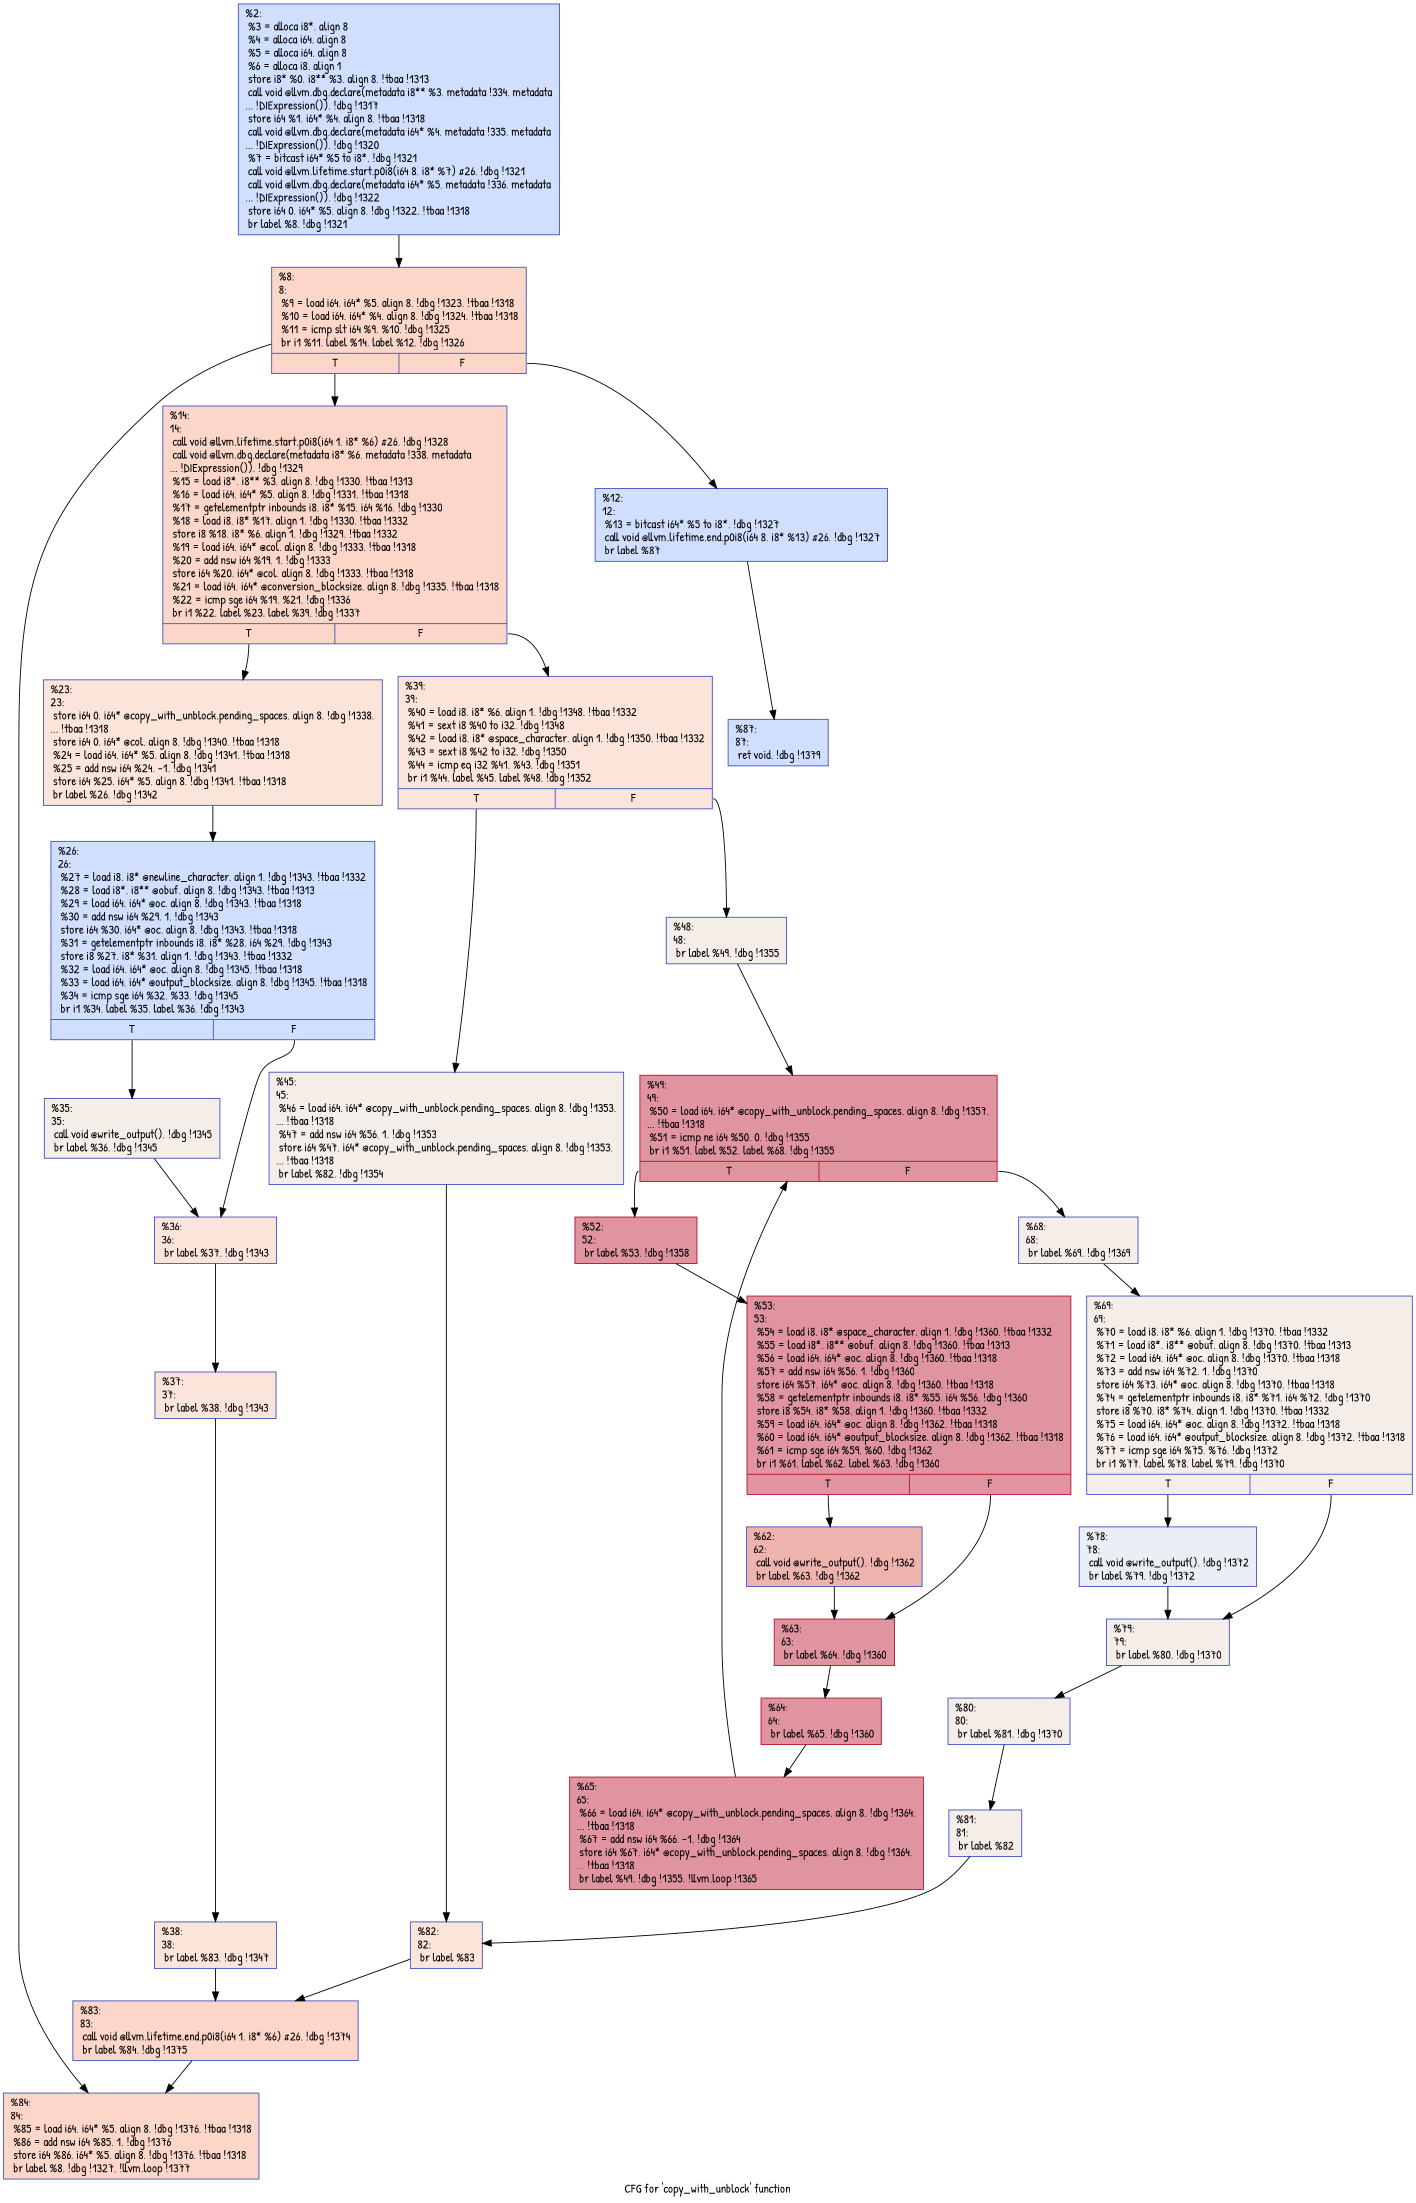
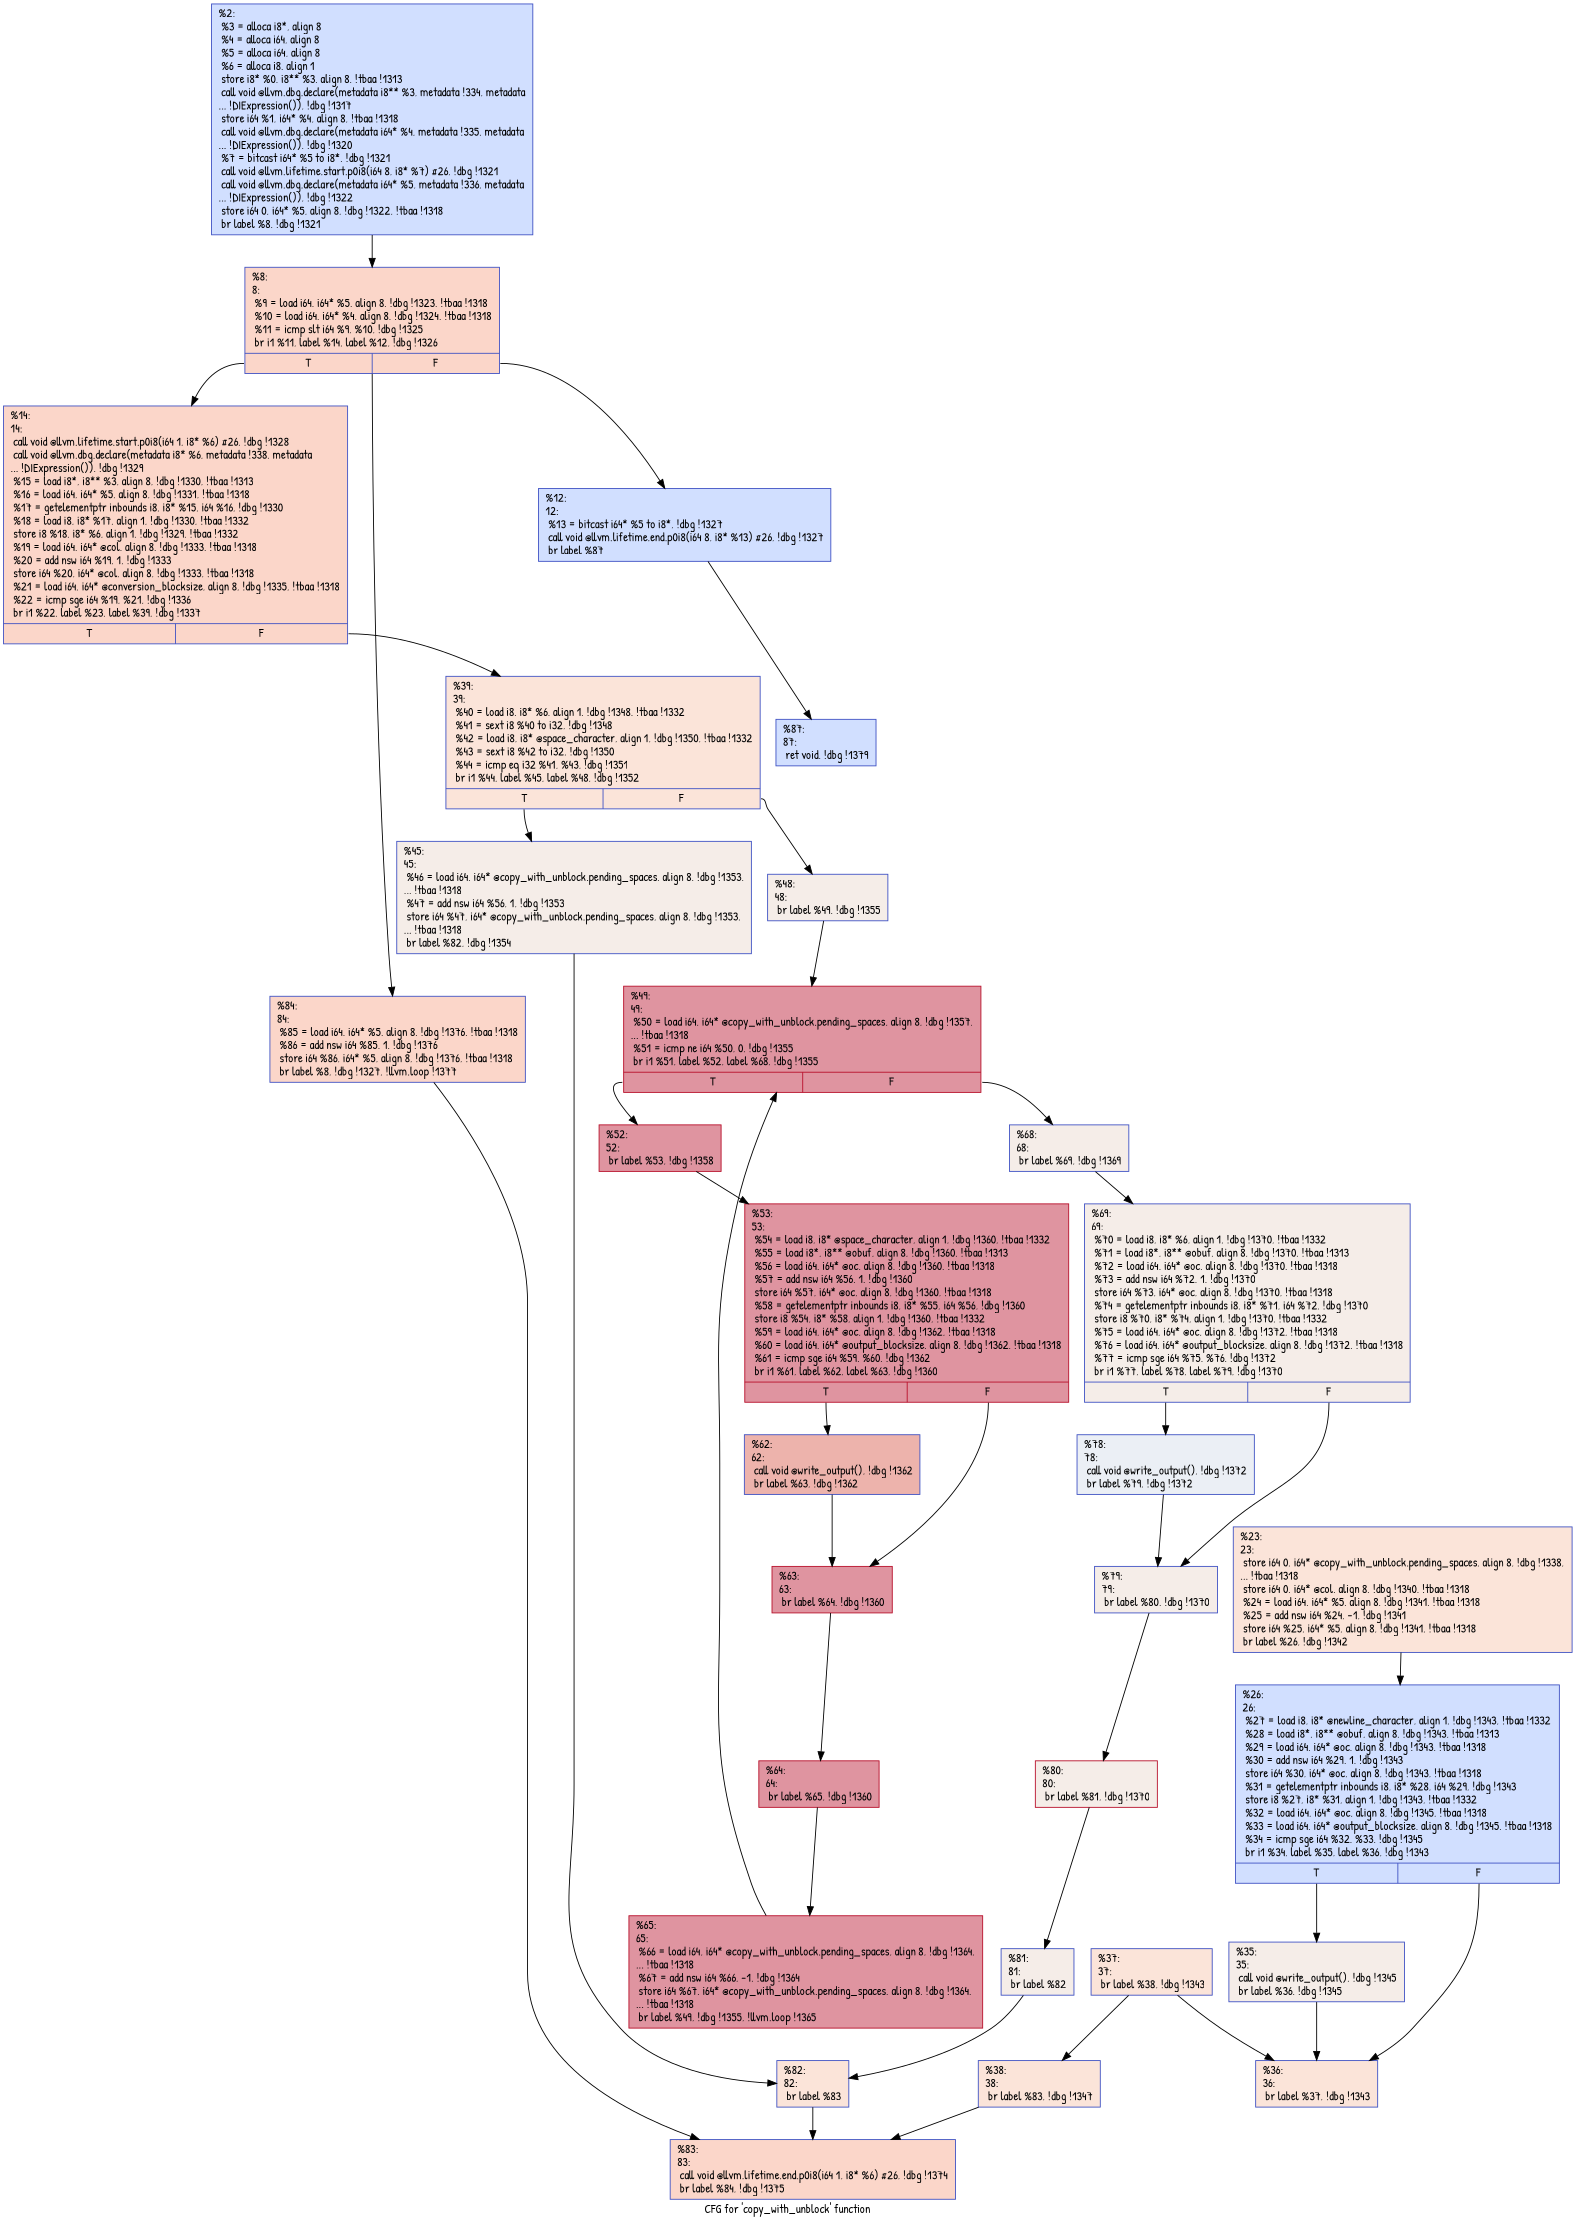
(248, 658) -> none
(215, 1313) -> (1220, 2028)
(1009, 1721) -> (1096, 1784)
(182, 2073) -> (528, 1639)
